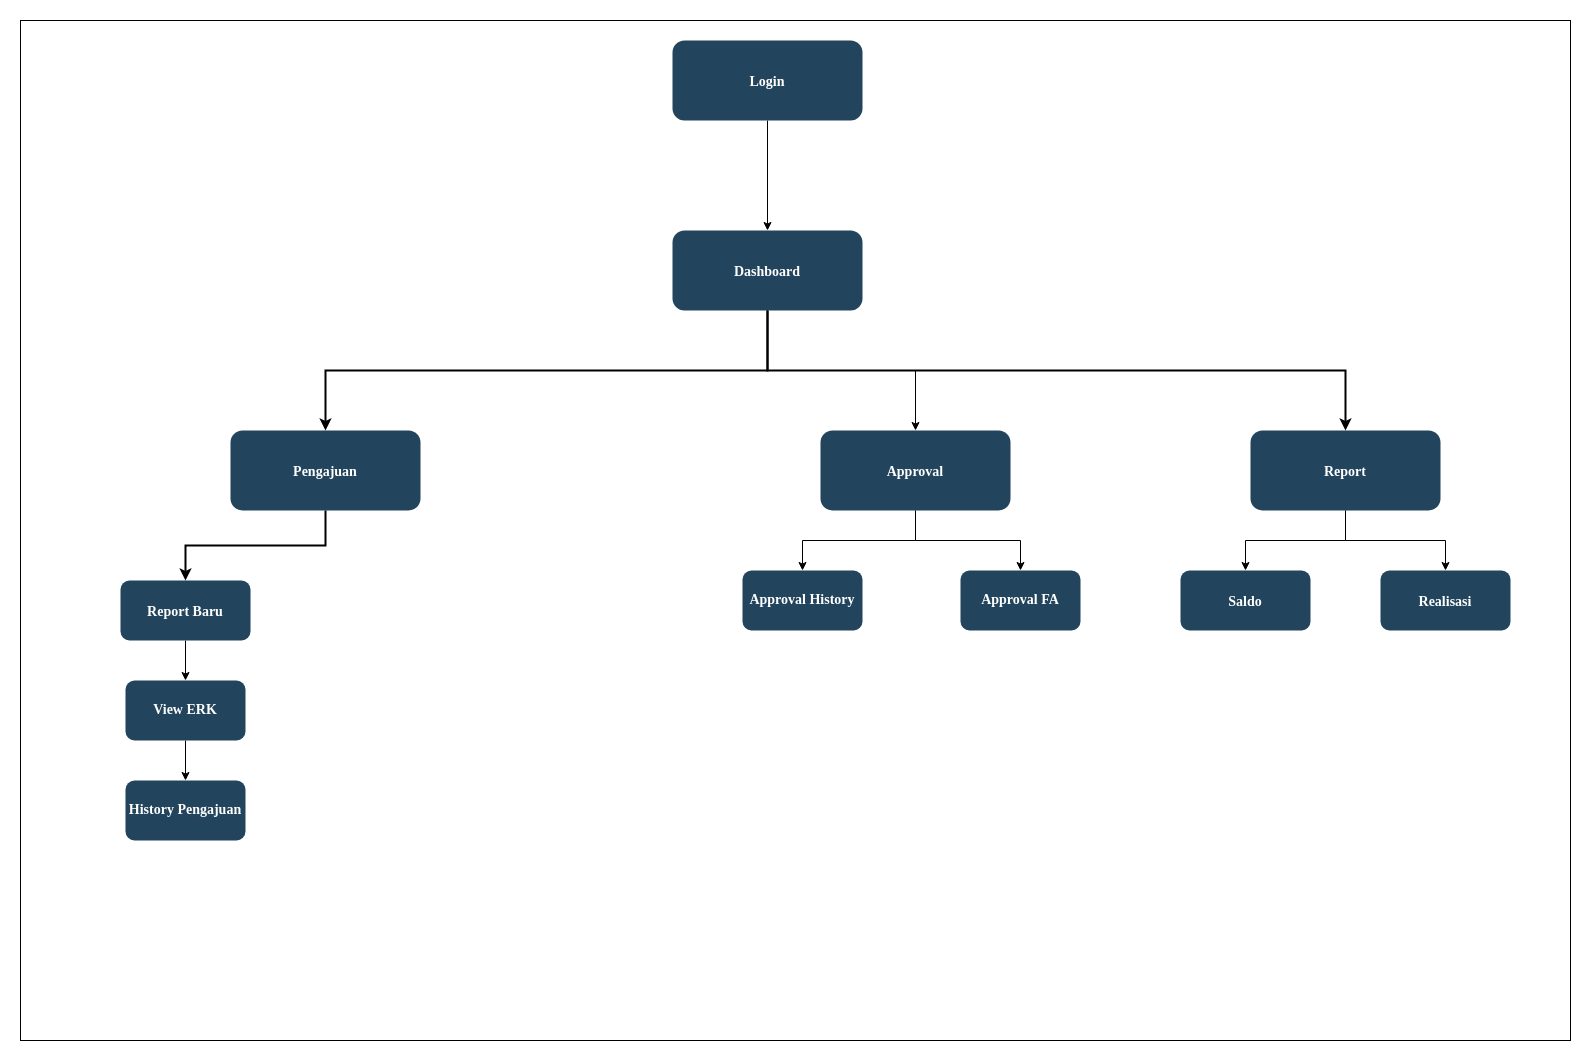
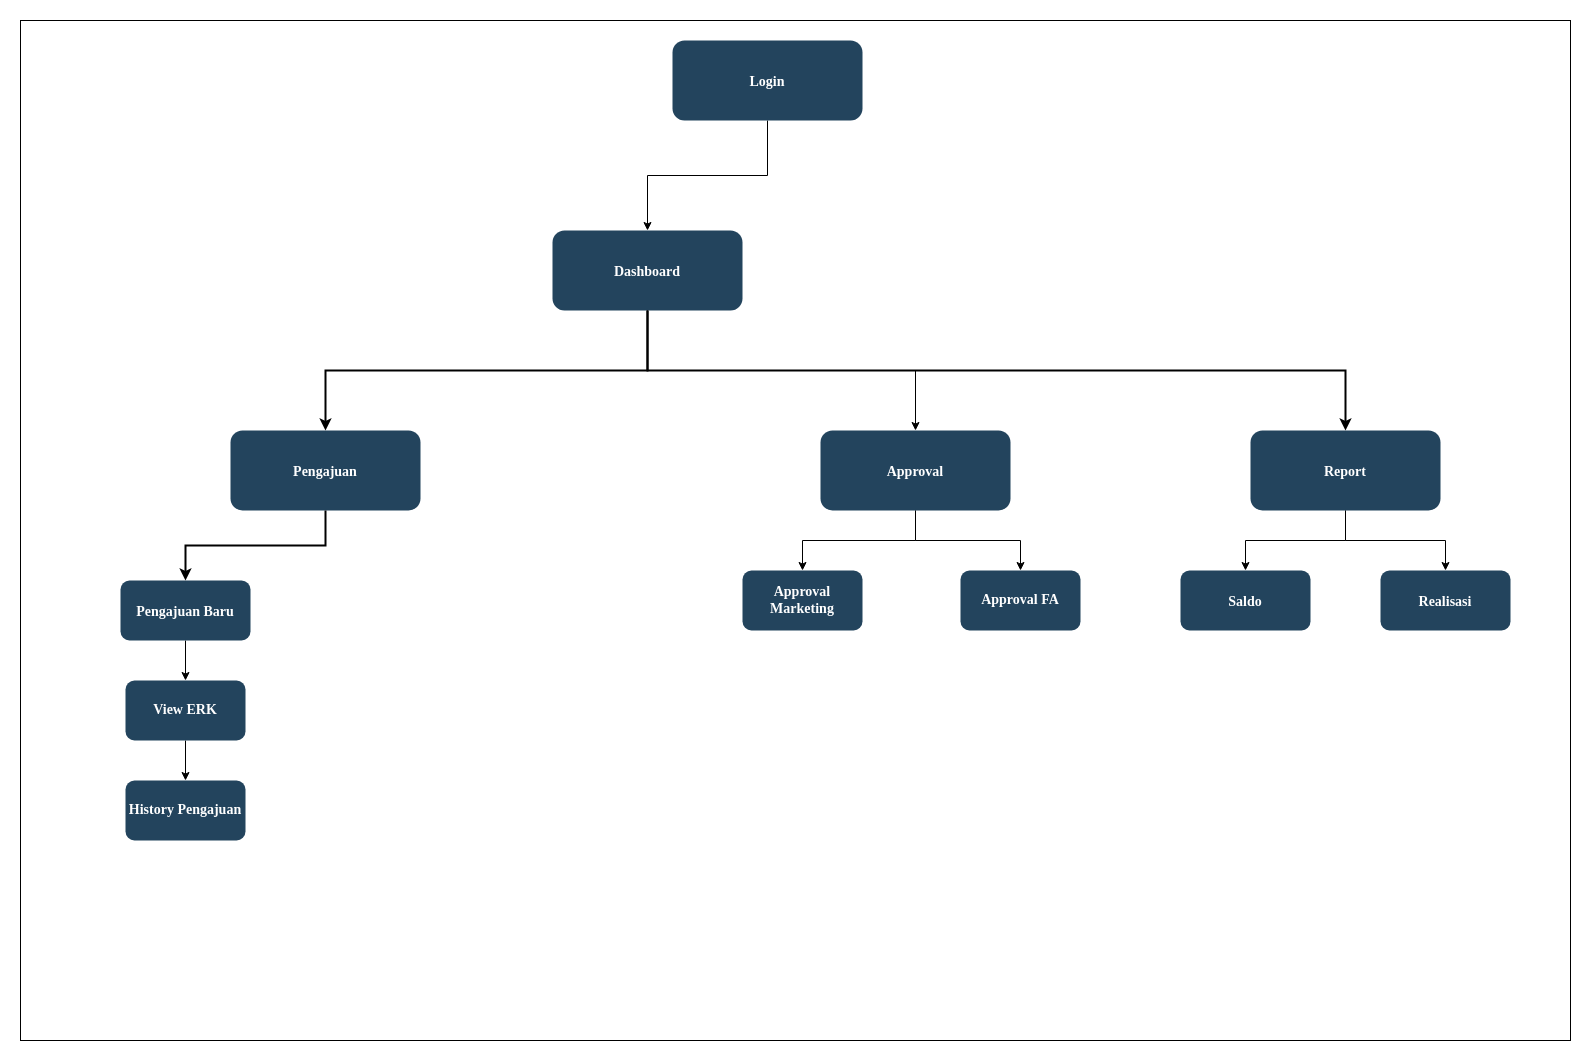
(768, 271) -> (648, 271)
(803, 601) -> (803, 601)
(185, 611) -> (185, 611)
